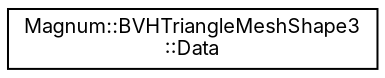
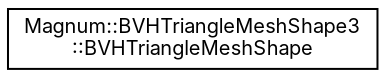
(193, 39) -> (193, 39)
